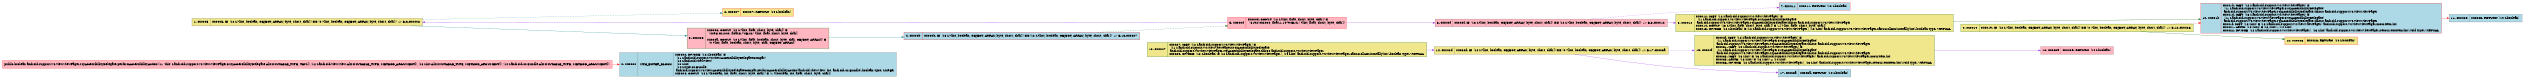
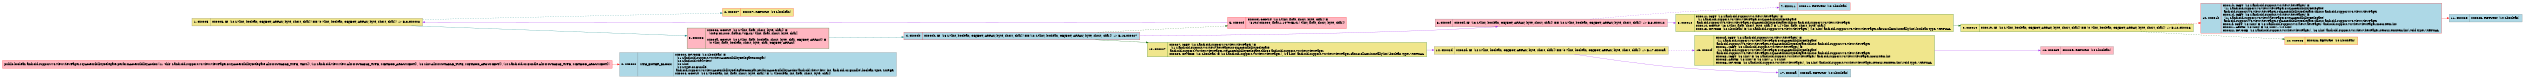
(2076, 20) -> (1956, 26)
(1390, 23) -> (1318, 34)
(2212, 36) -> (2212, 36)
none -> (1121, 41)
